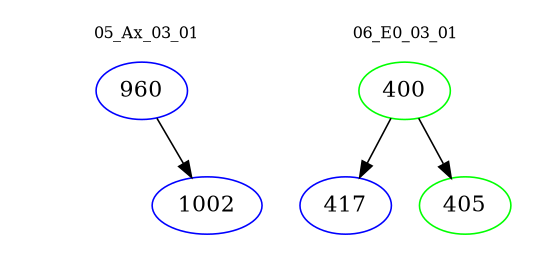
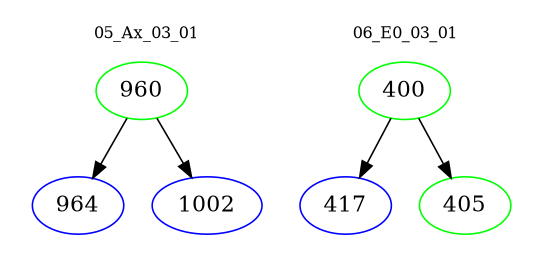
(142, 91) -> (142, 91)
none -> (78, 206)
